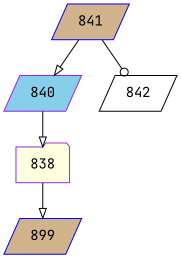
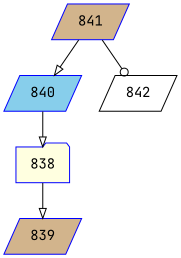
(43, 93) -> (43, 93)
(43, 165) -> (43, 165)
(43, 236) -> (43, 236)
